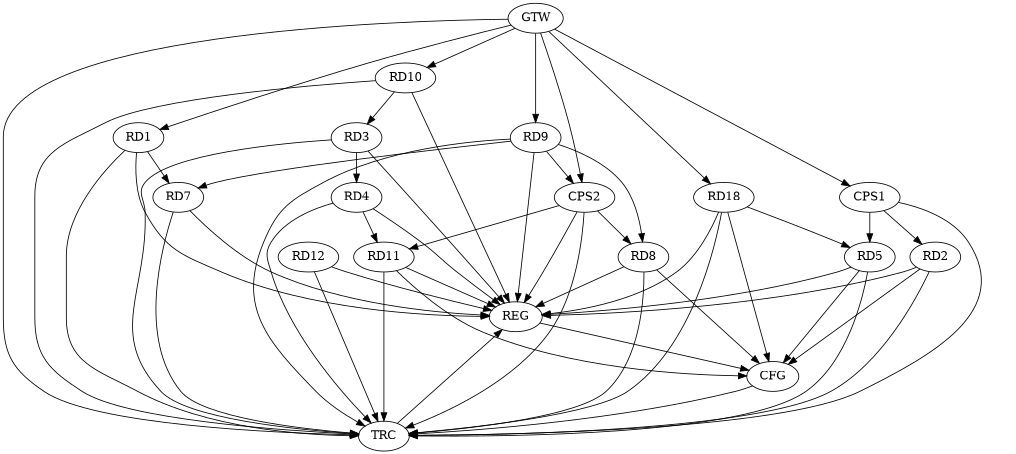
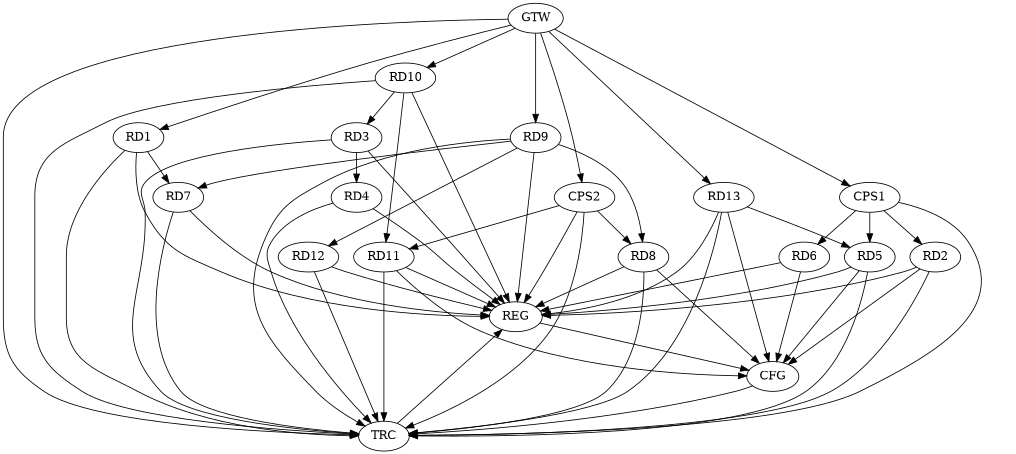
(557, 164) -> (427, 195)
(724, 197) -> (724, 197)
(368, 223) -> (396, 163)
none -> (804, 257)
